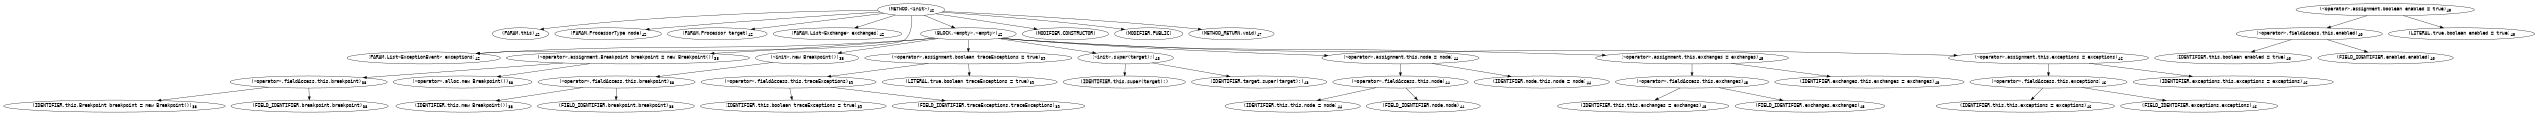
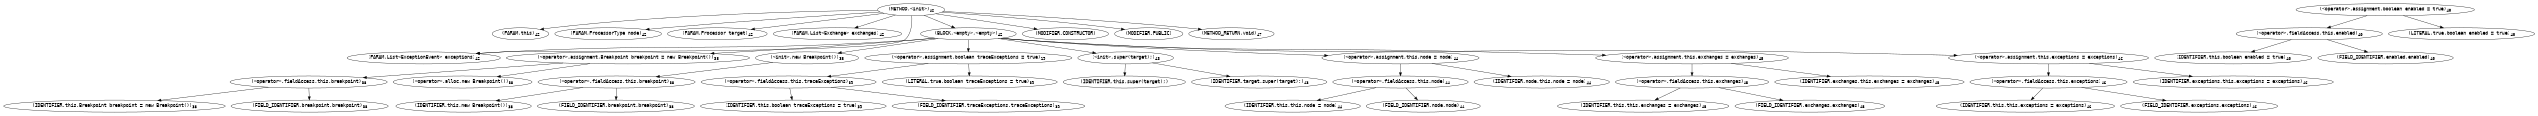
(1043, 57) -> (1043, 57)
